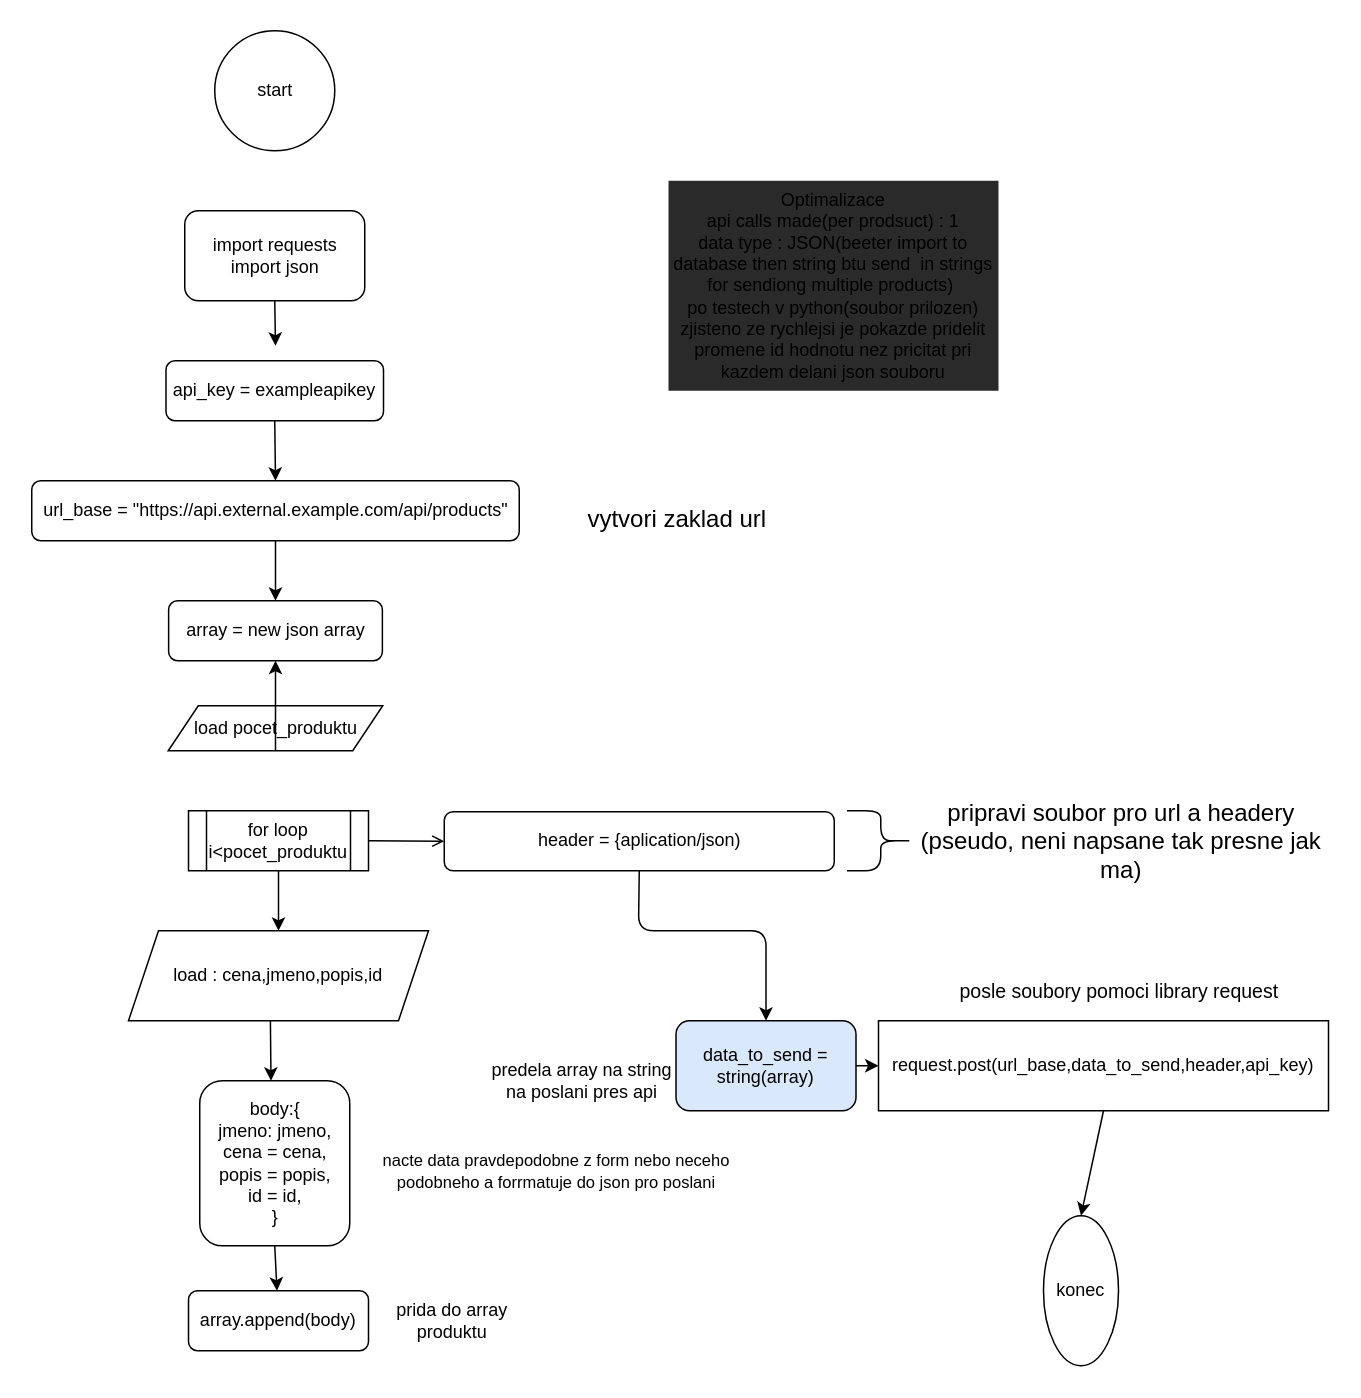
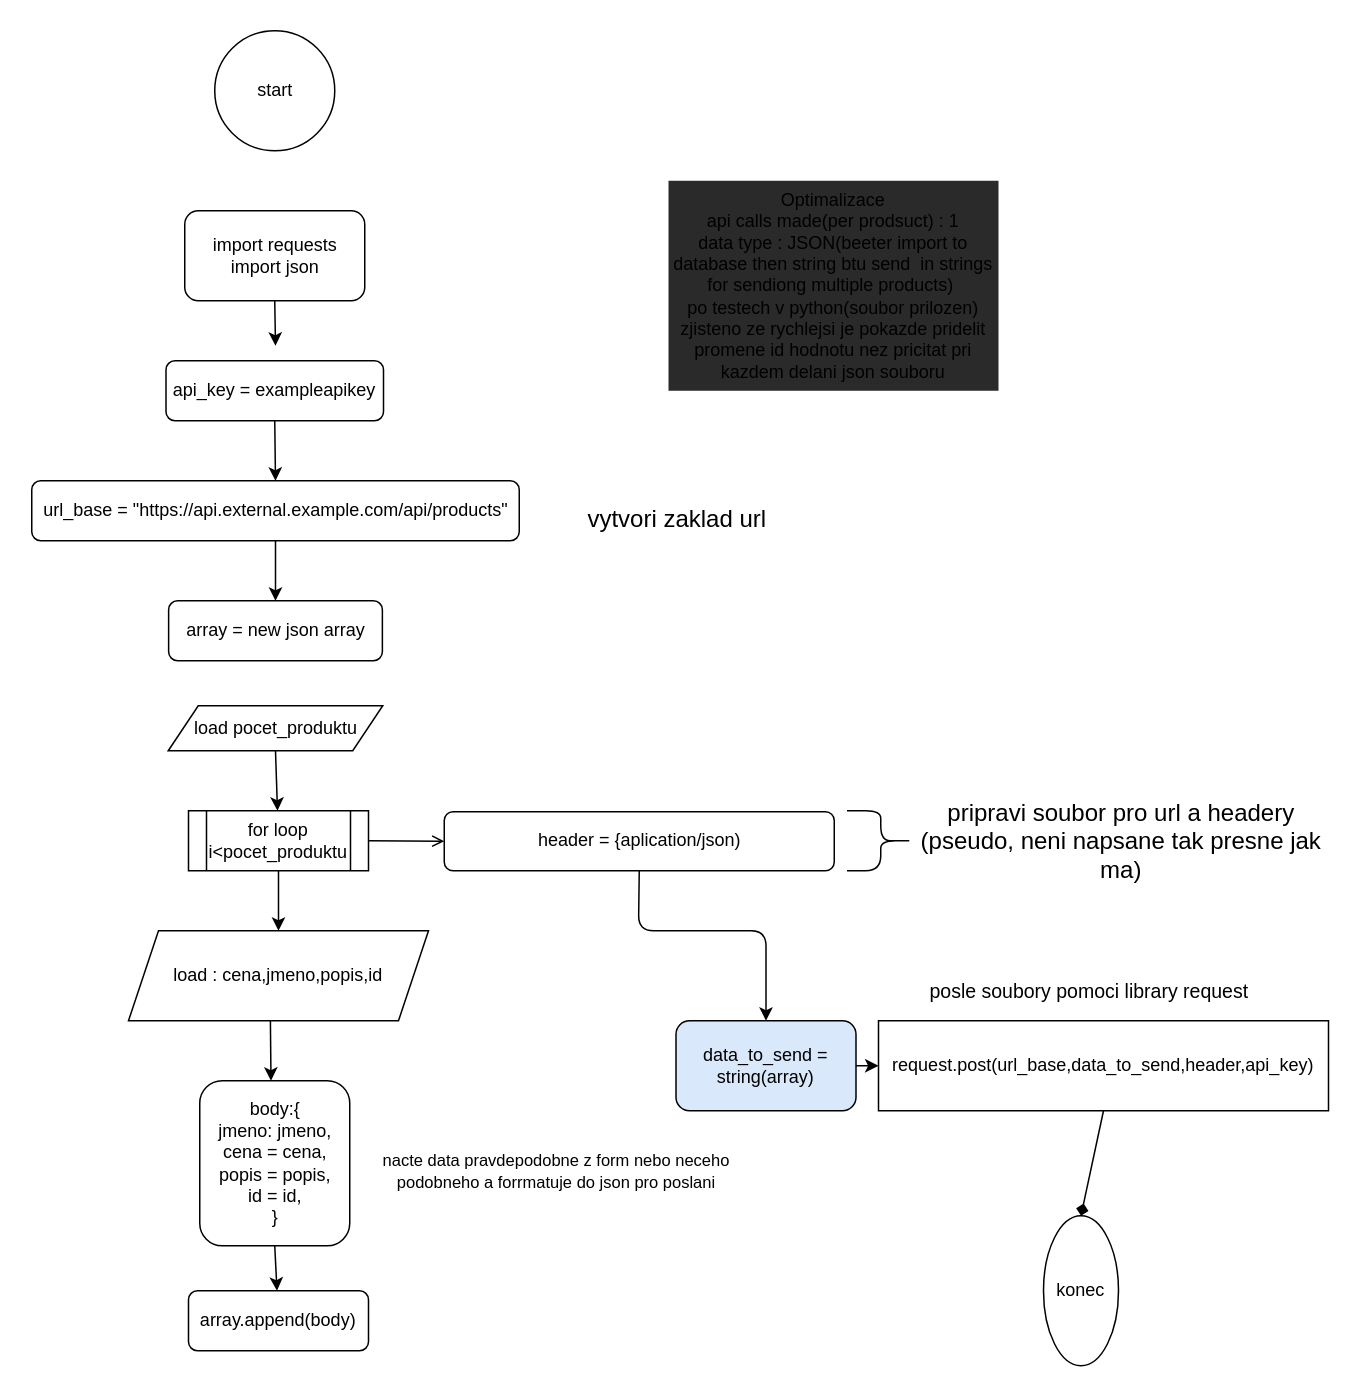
(275, 711) -> (276, 776)
(1122, 991) -> (1092, 991)
(582, 1081) -> none
(1083, 1204) -> (1083, 1203)
(452, 1321) -> none
